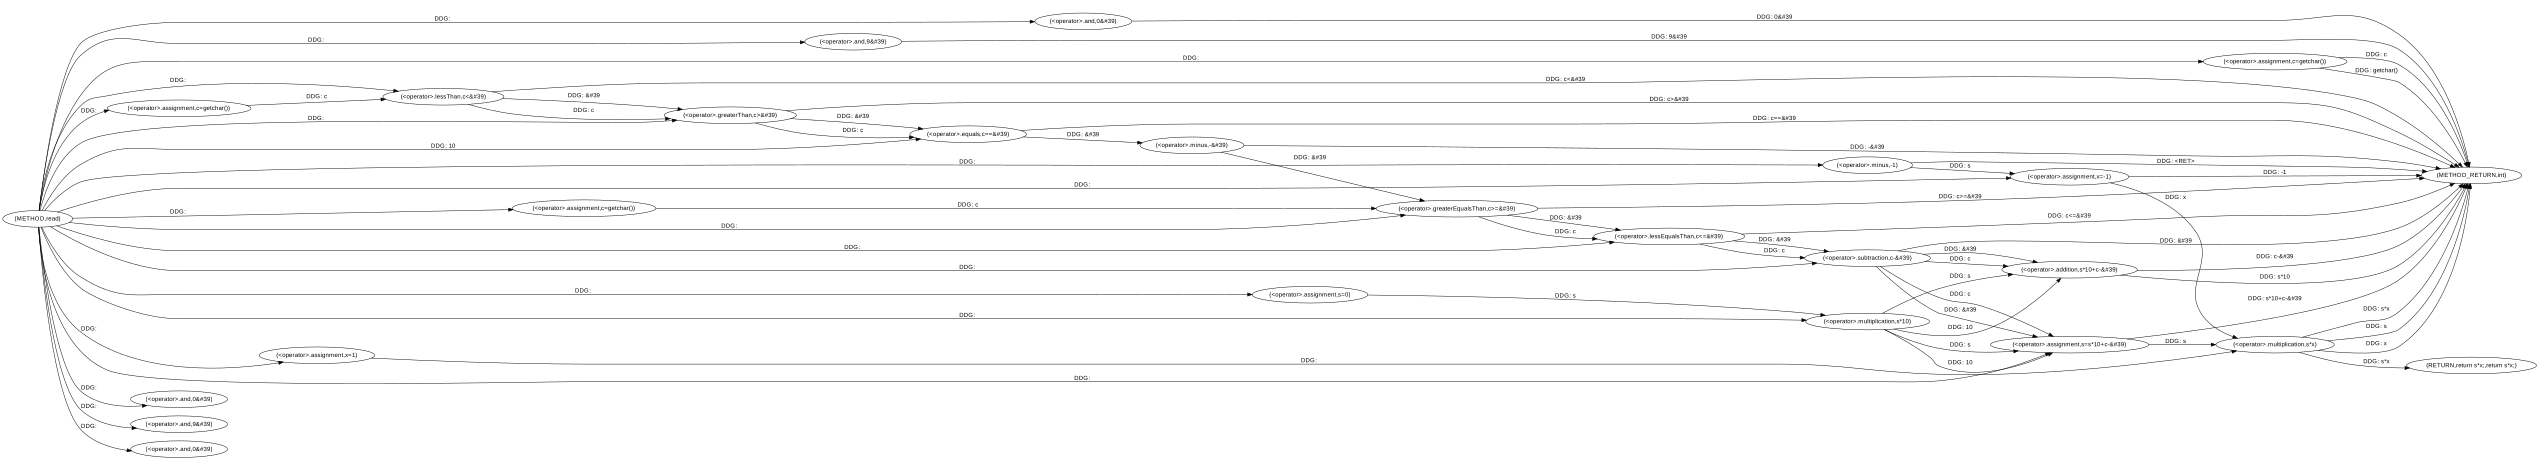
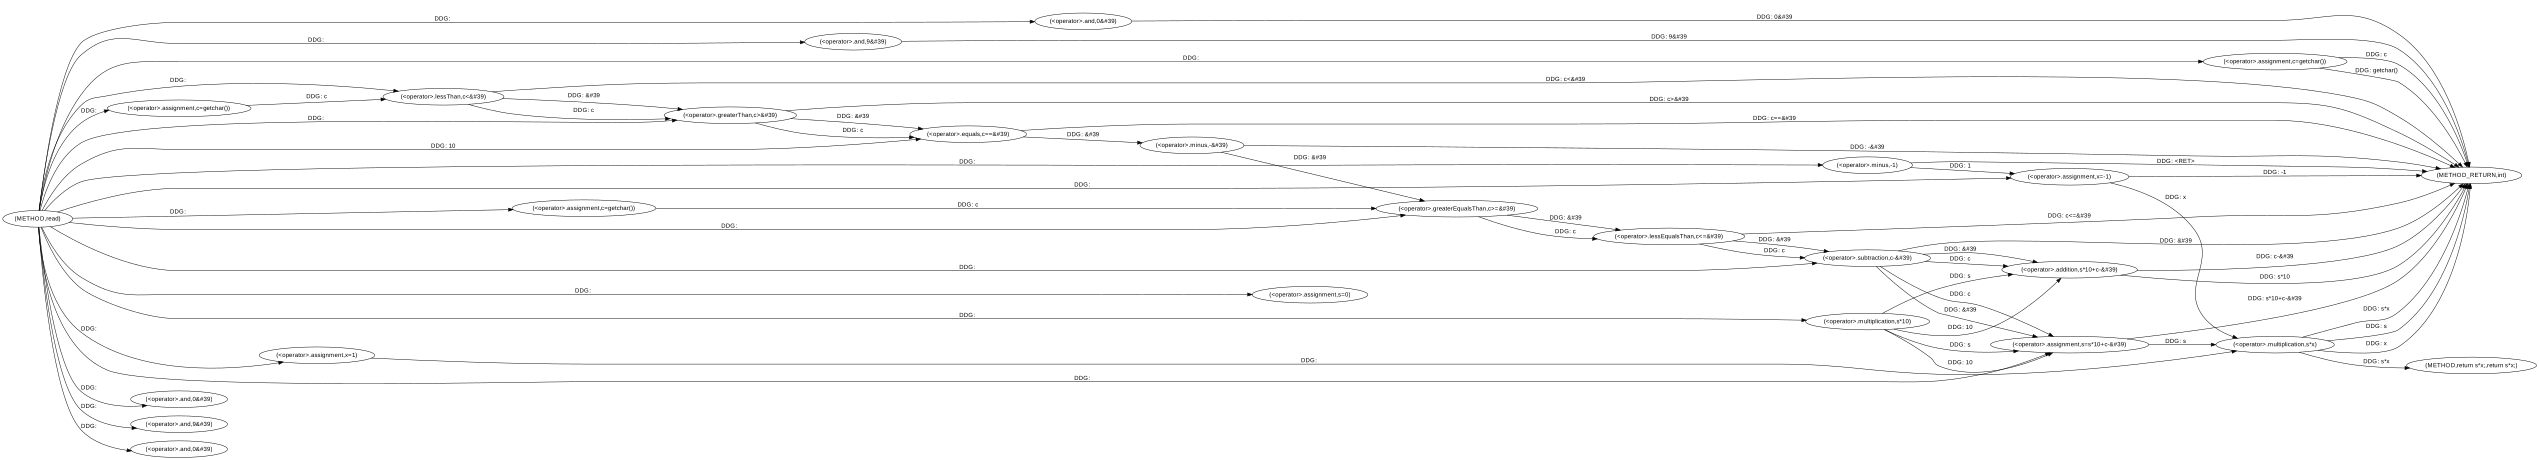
(1960, 166) -> (1960, 166)
(1979, 200) -> none
(832, 251) -> none
(1594, 301) -> none
(2472, 365) -> (2472, 365)
